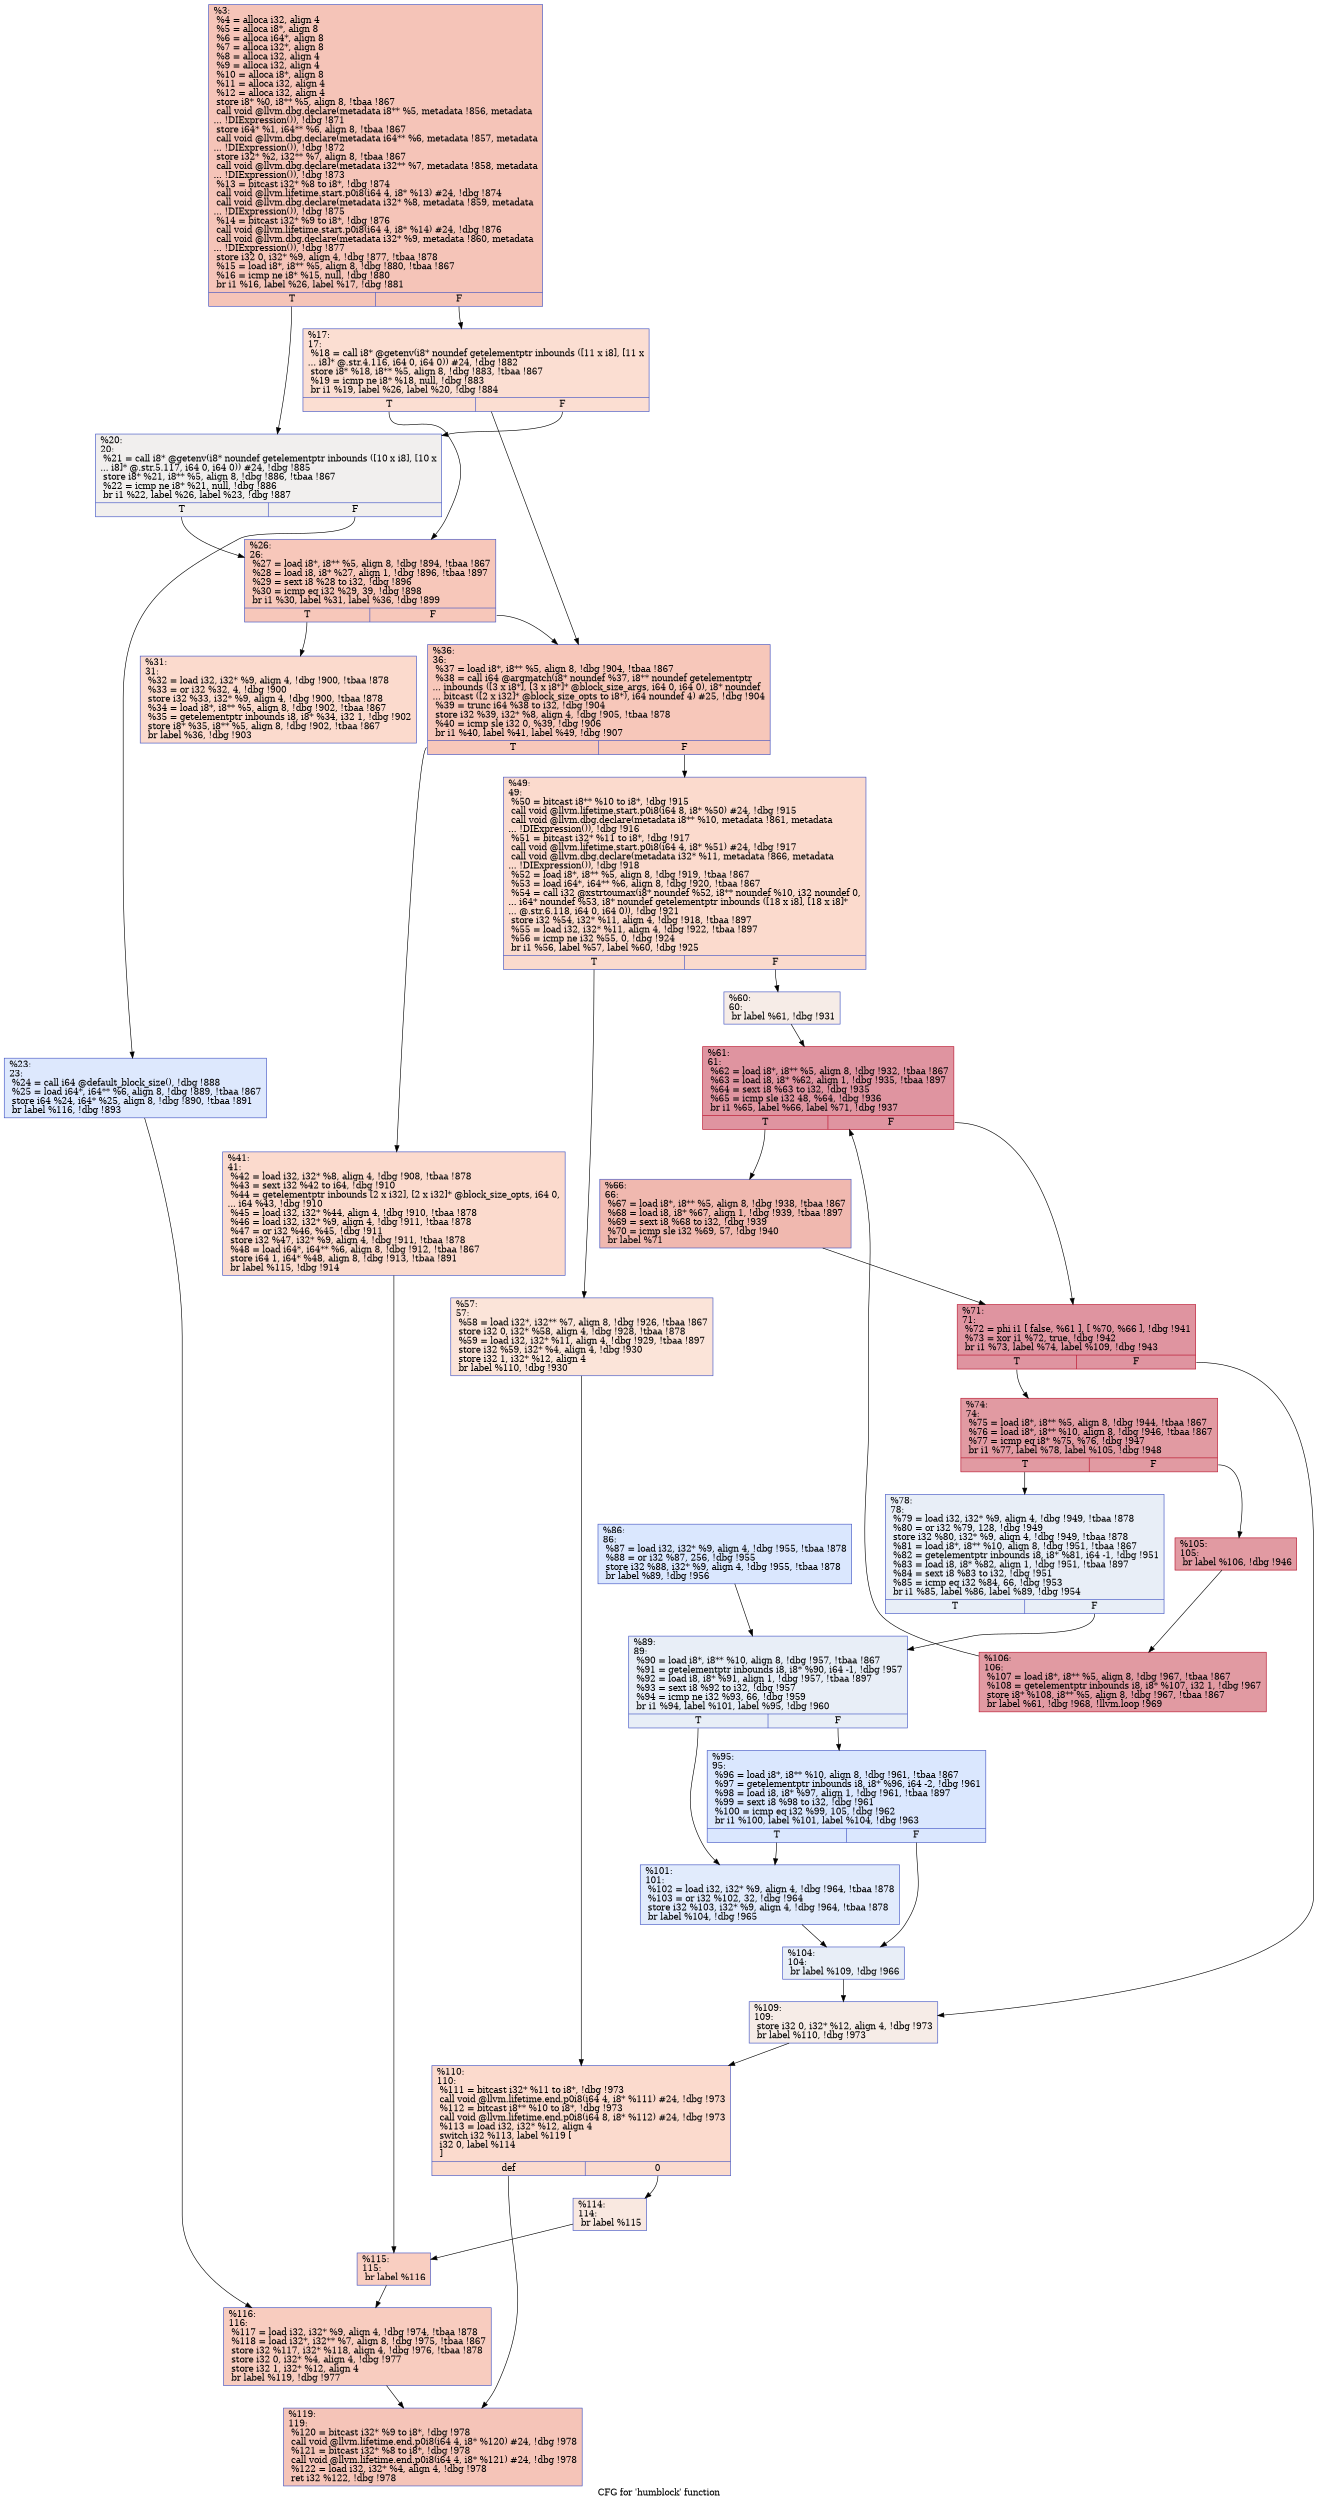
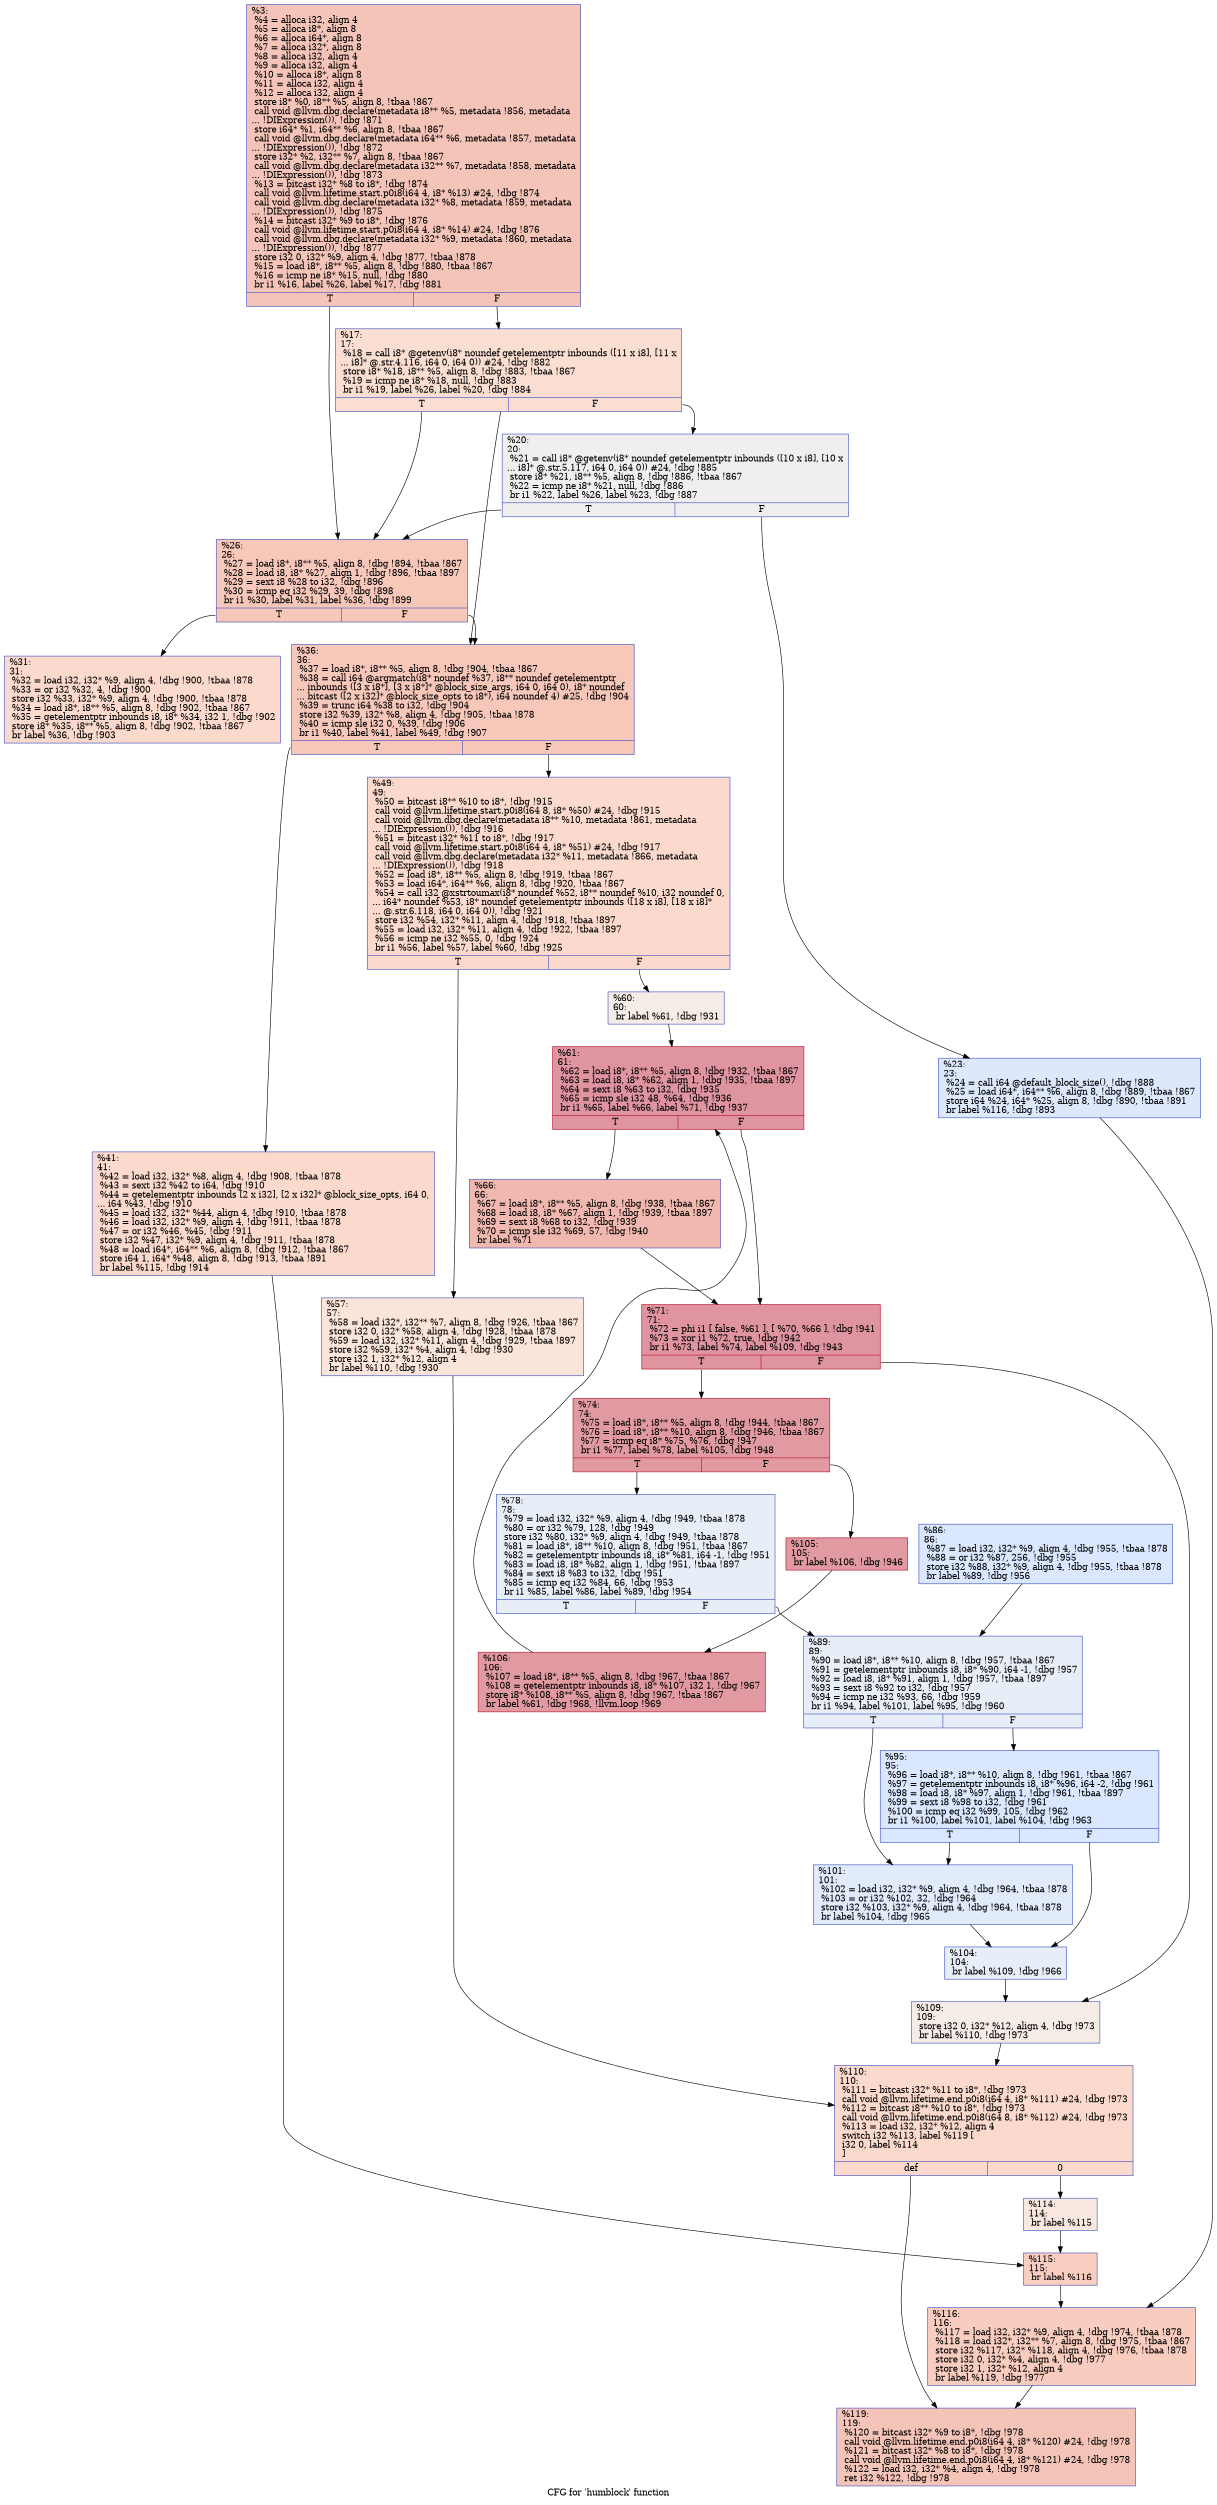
(288, 367) -> (330, 420)
